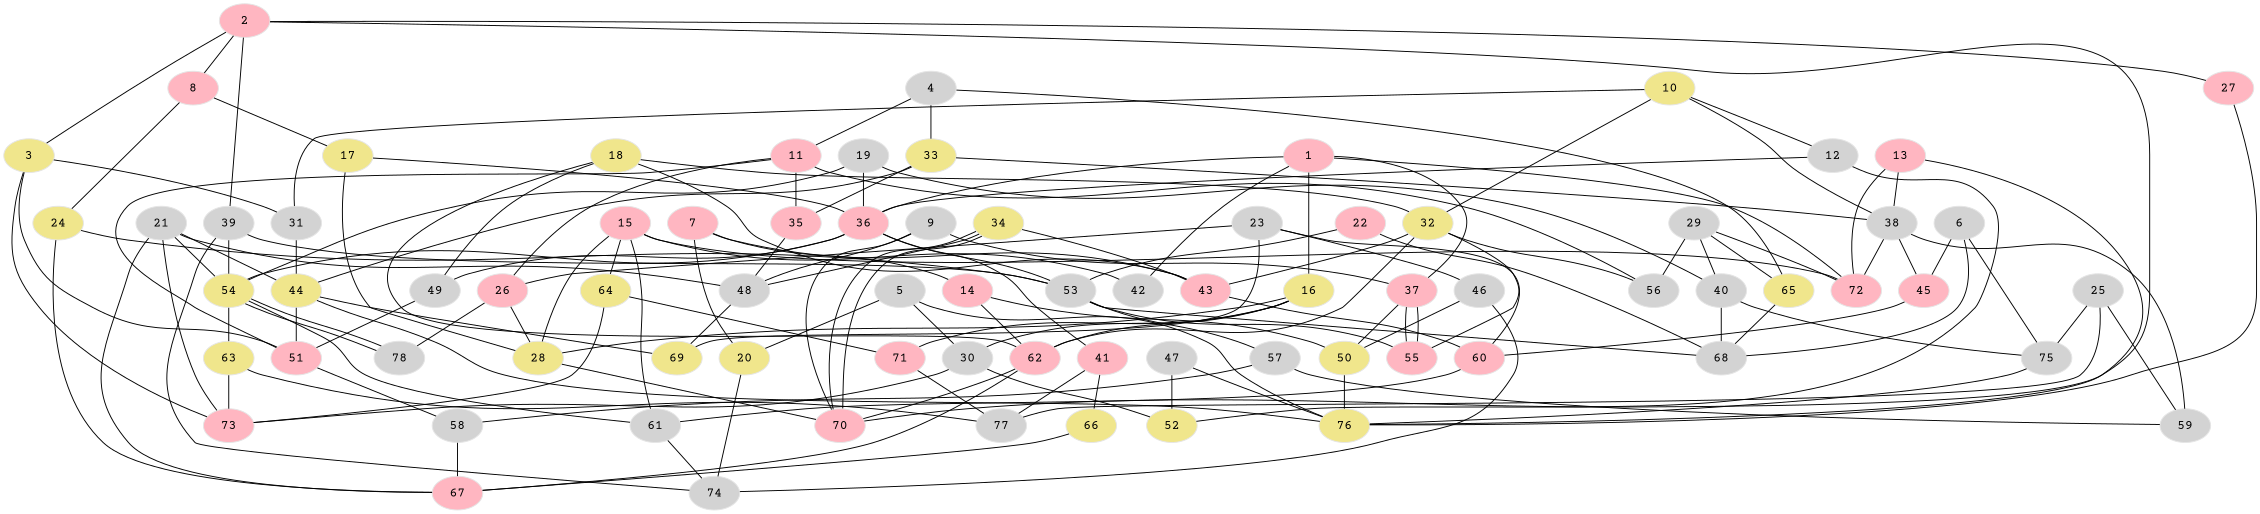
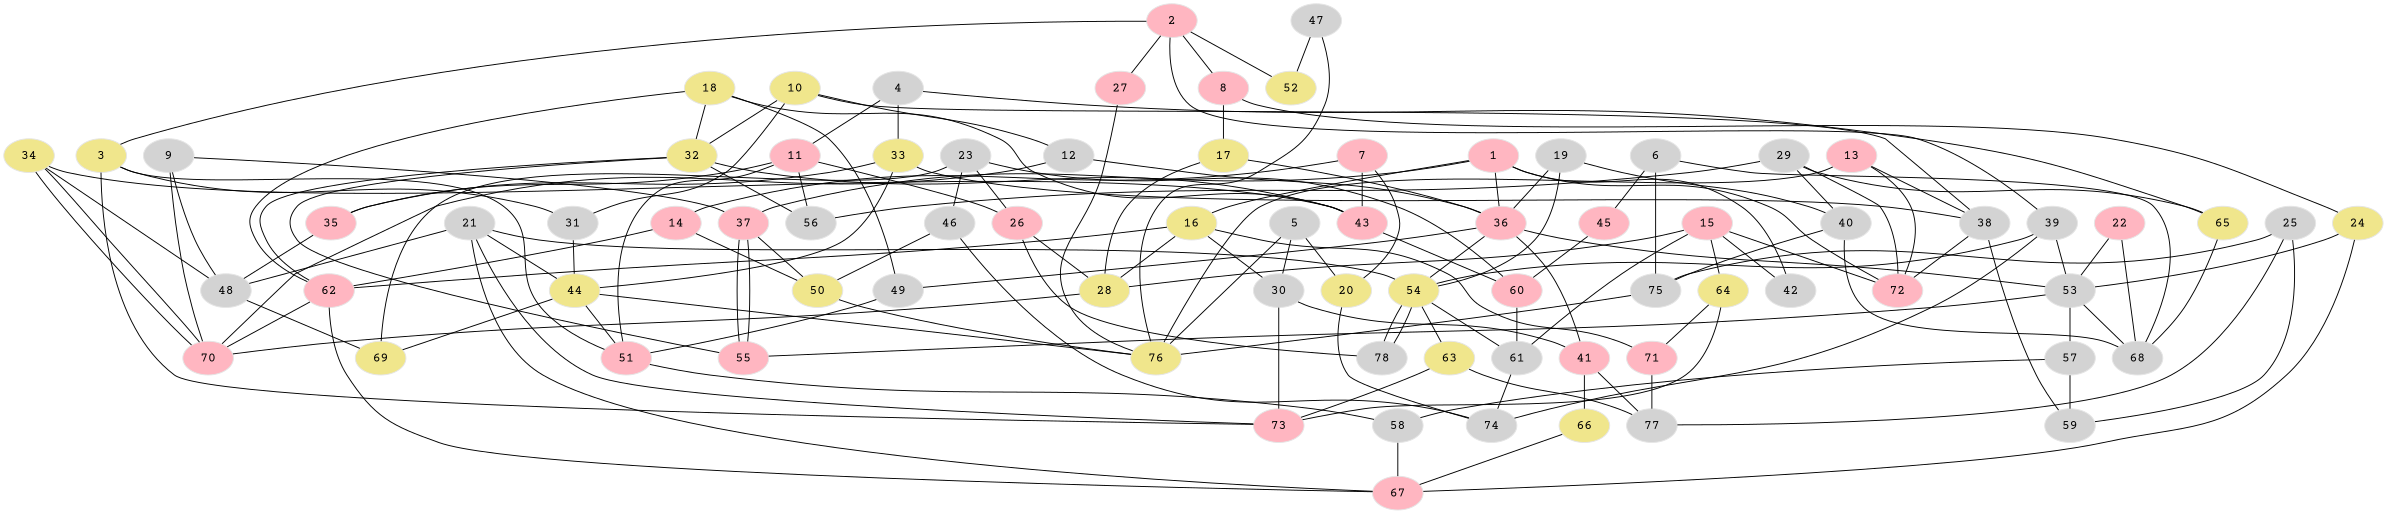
(1908, 257) -> none
(1039, 387) -> (1384, 322)
